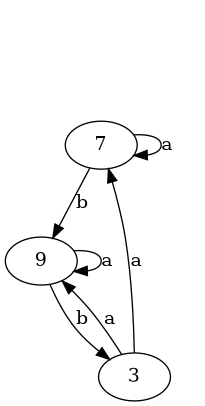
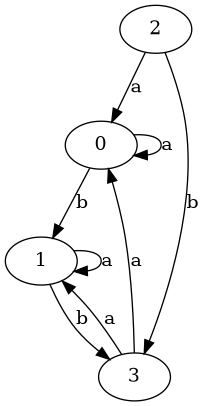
none -> (156, 29)
(101, 145) -> (101, 145)
(41, 261) -> (41, 261)
